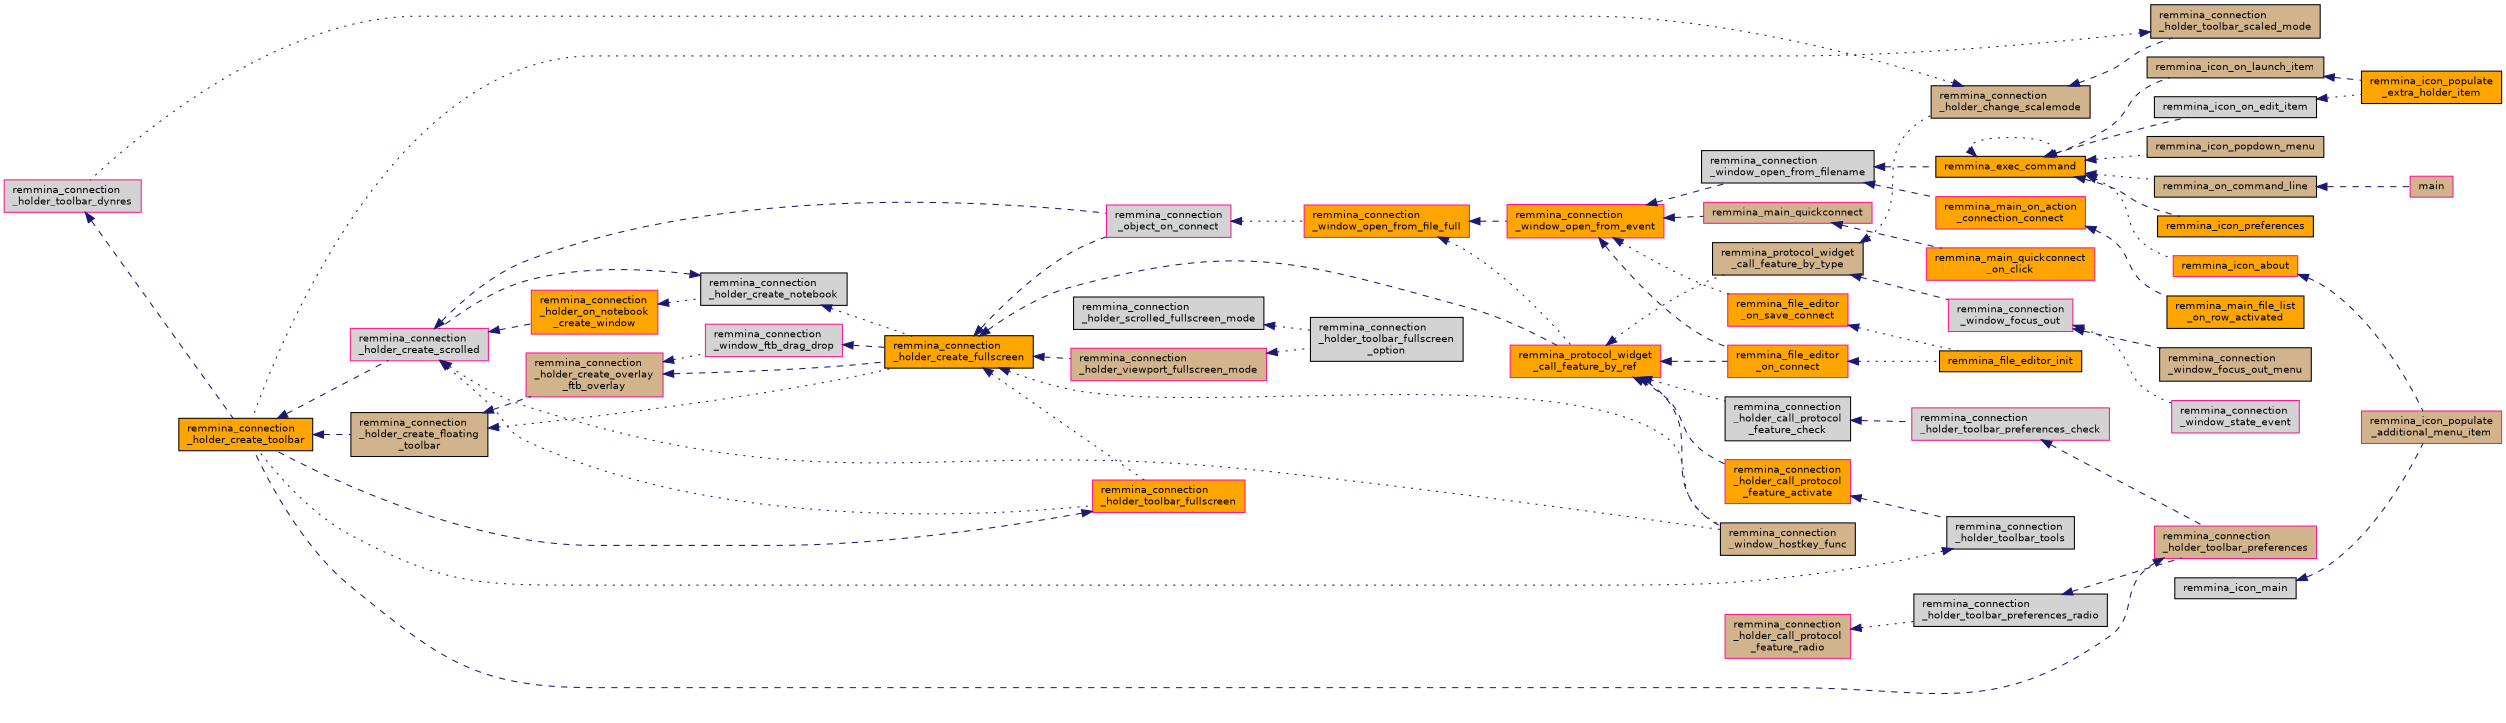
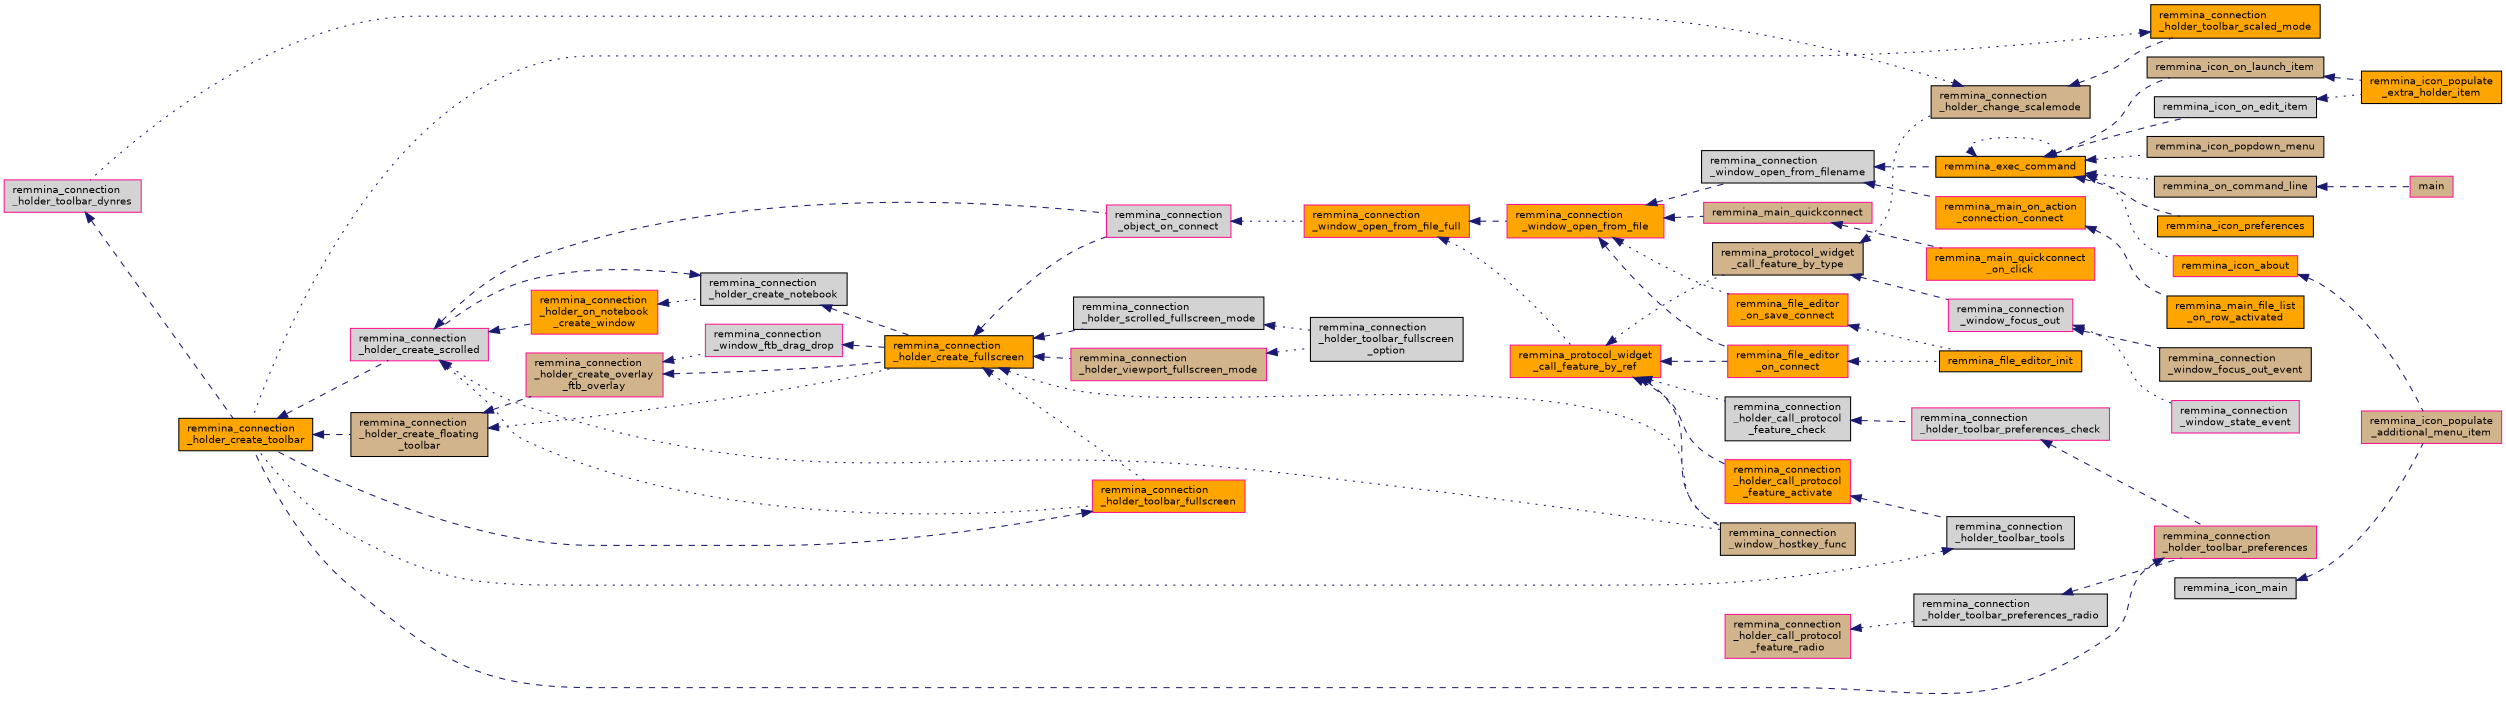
(2235, 21) -> (2235, 21)
(1585, 221) -> (1585, 221)
(1272, 263) -> (1064, 333)
(872, 322) -> (872, 322)
(2235, 364) -> (2235, 364)
